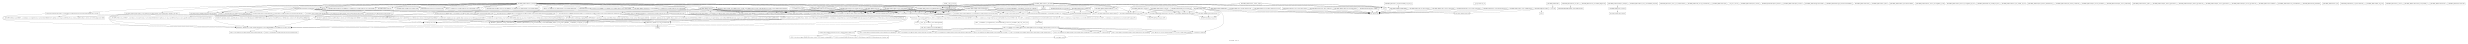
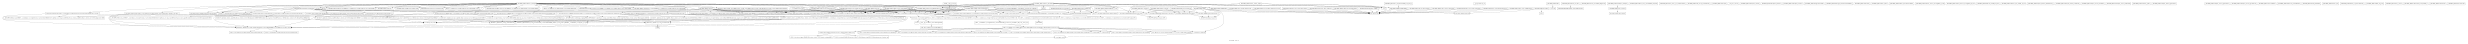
(2191, 4) -> none
